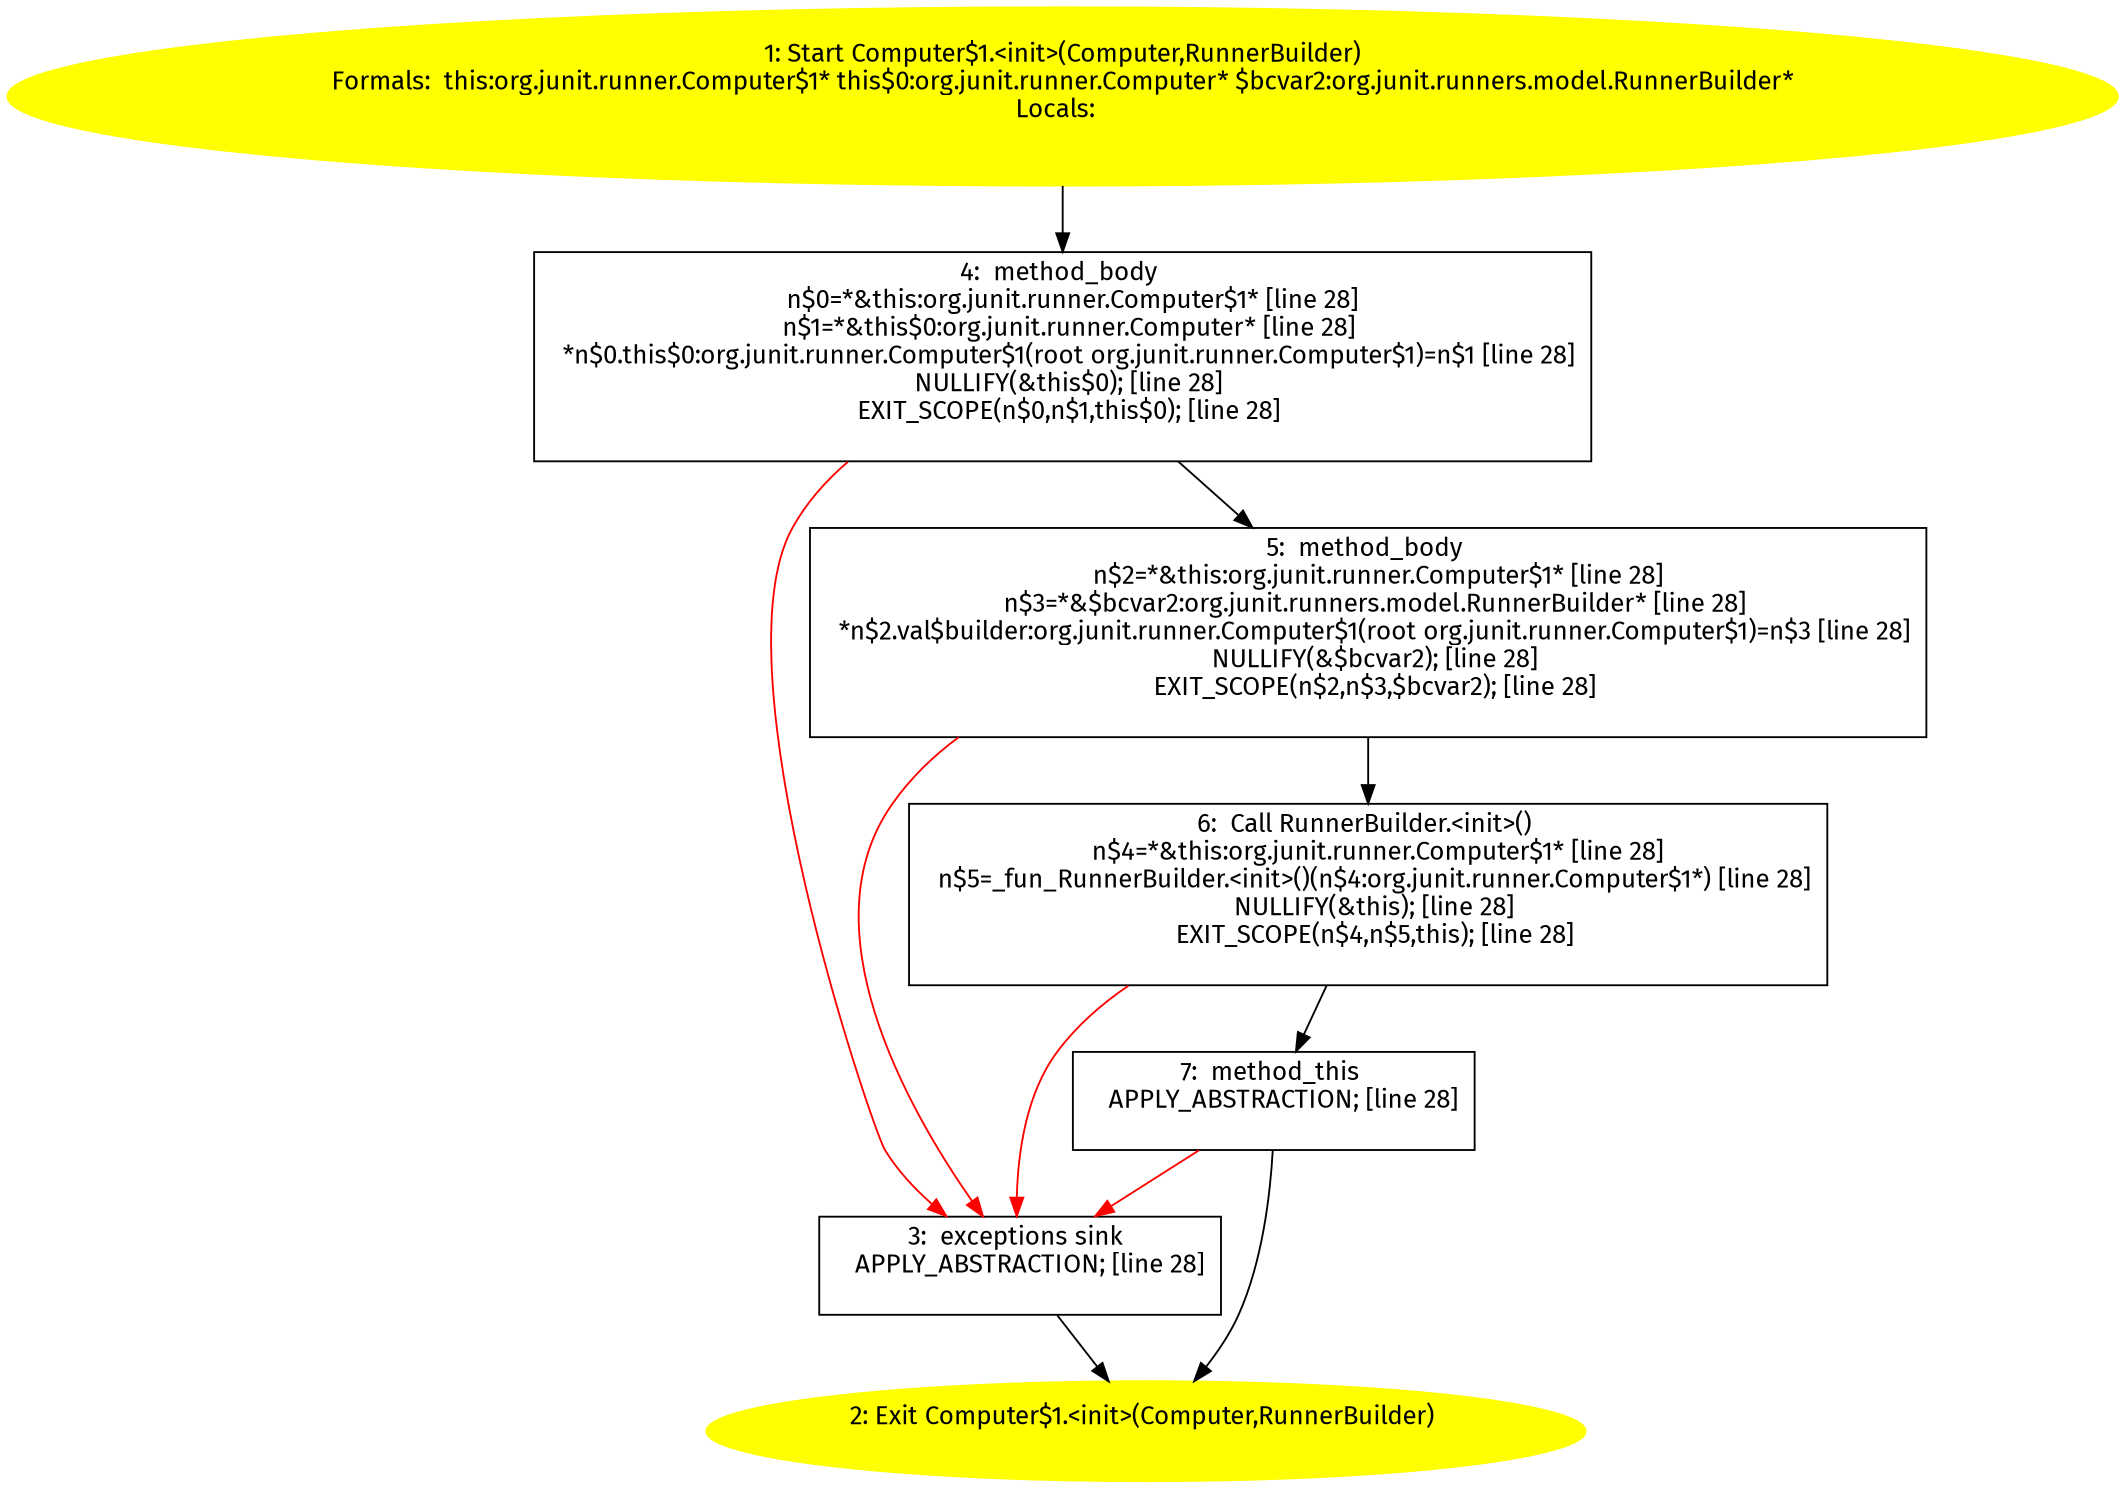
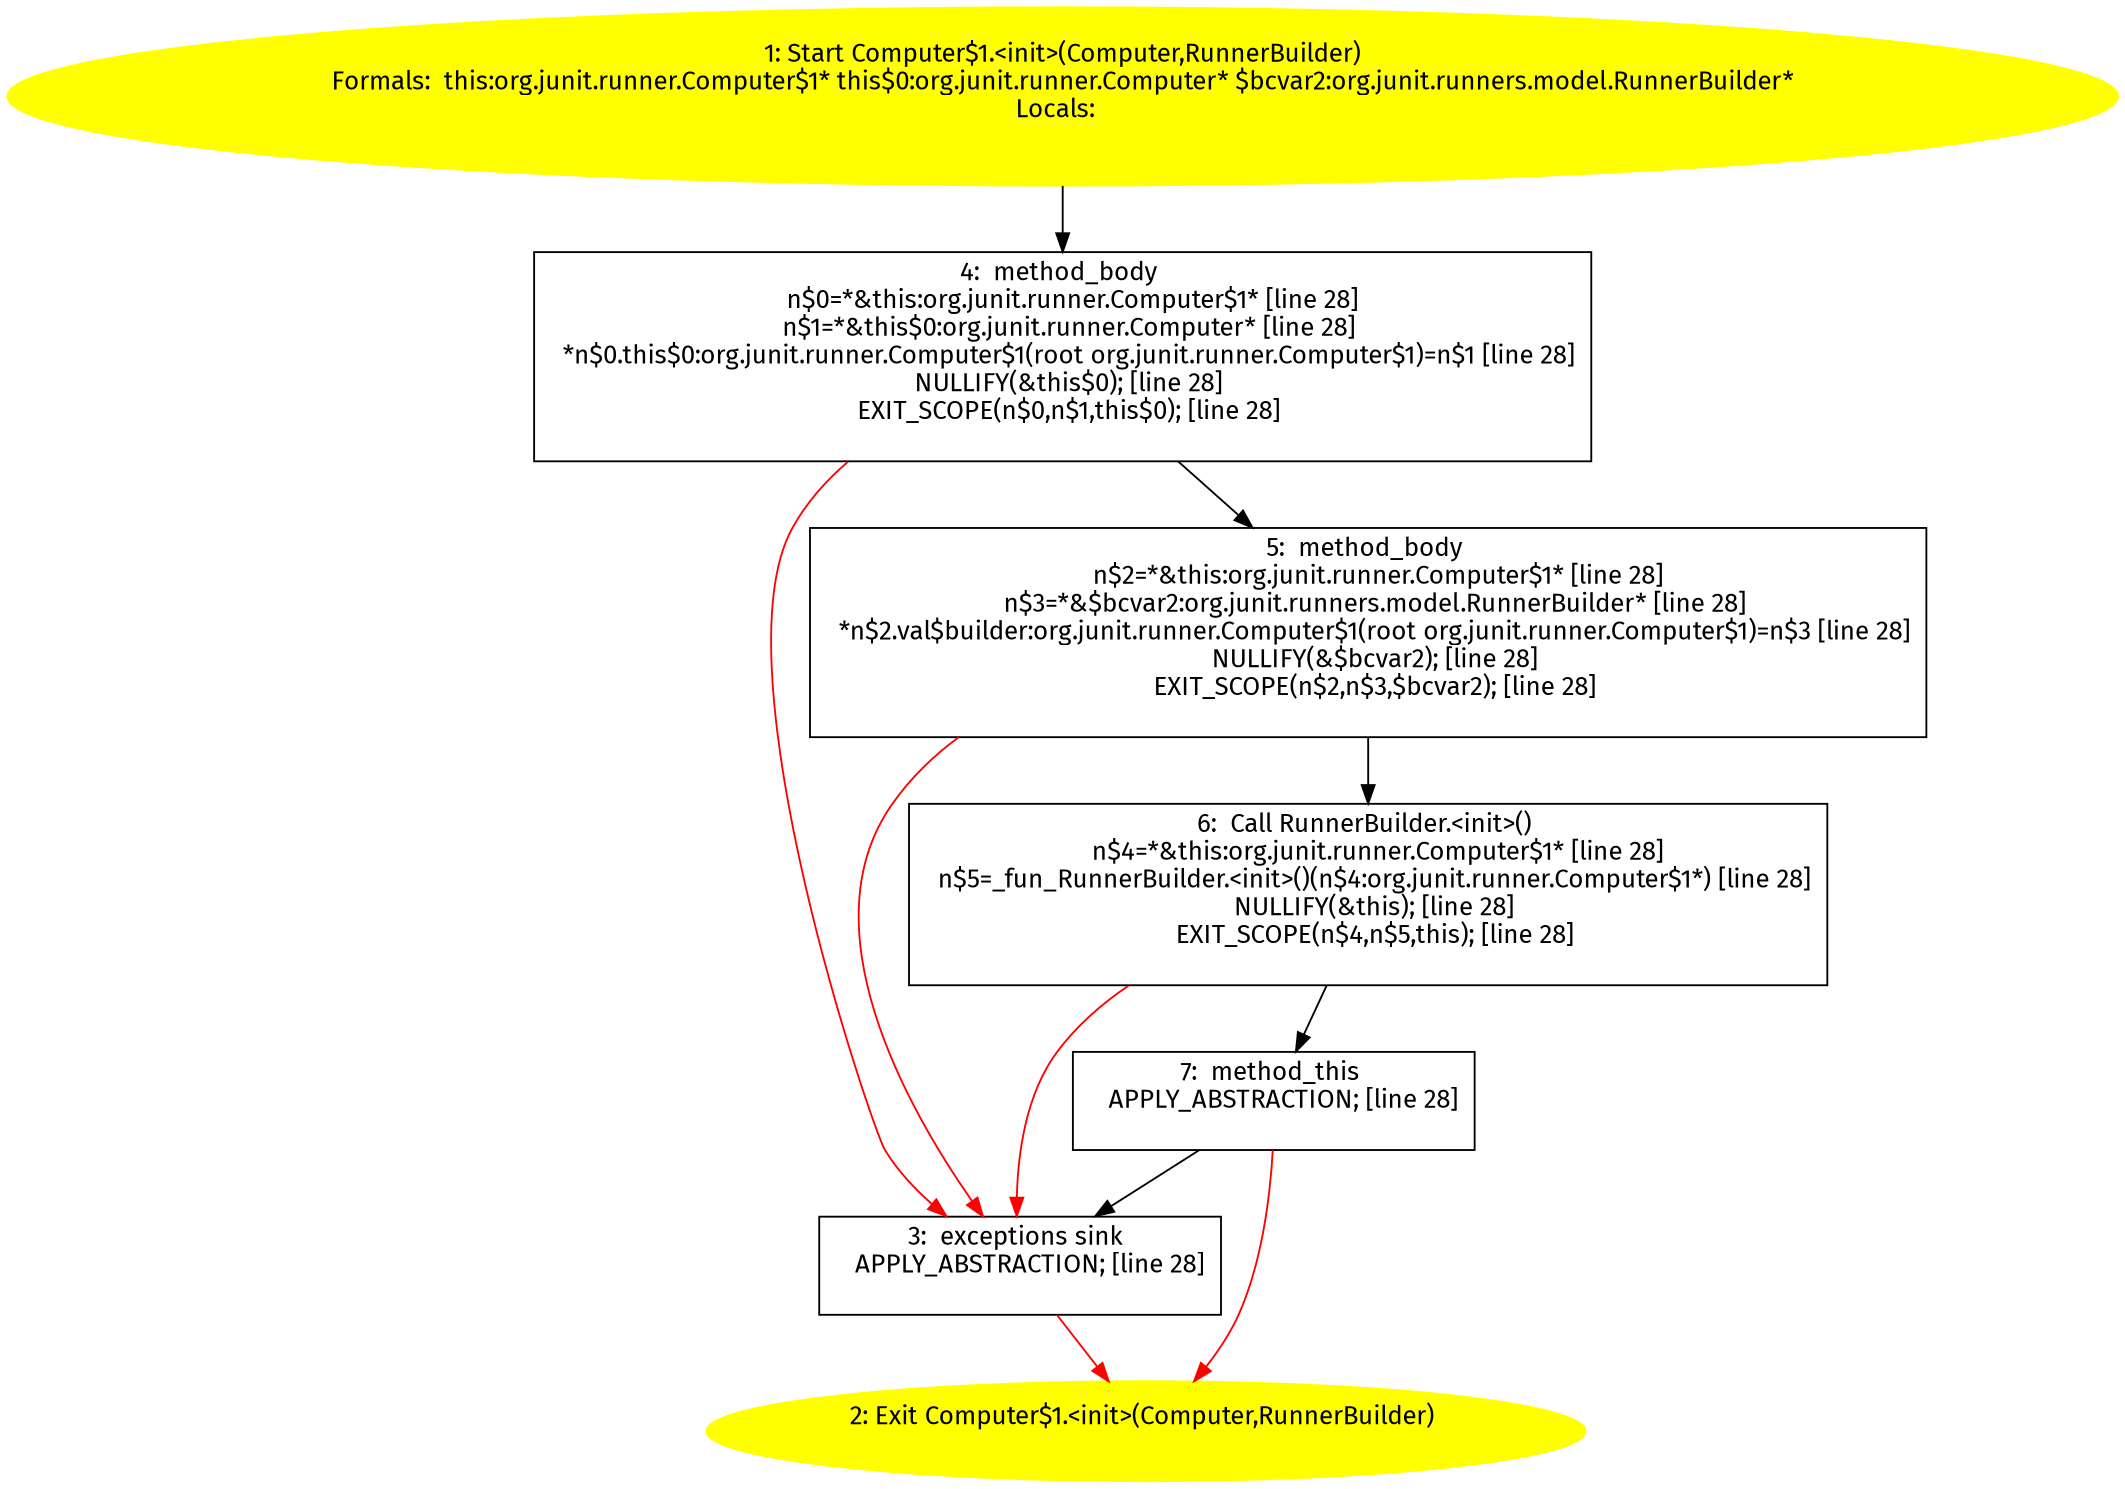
(1155, 1178) -> (1155, 1178)
(1256, 1264) -> (1256, 1264)
(1077, 1341) -> (1077, 1341)
